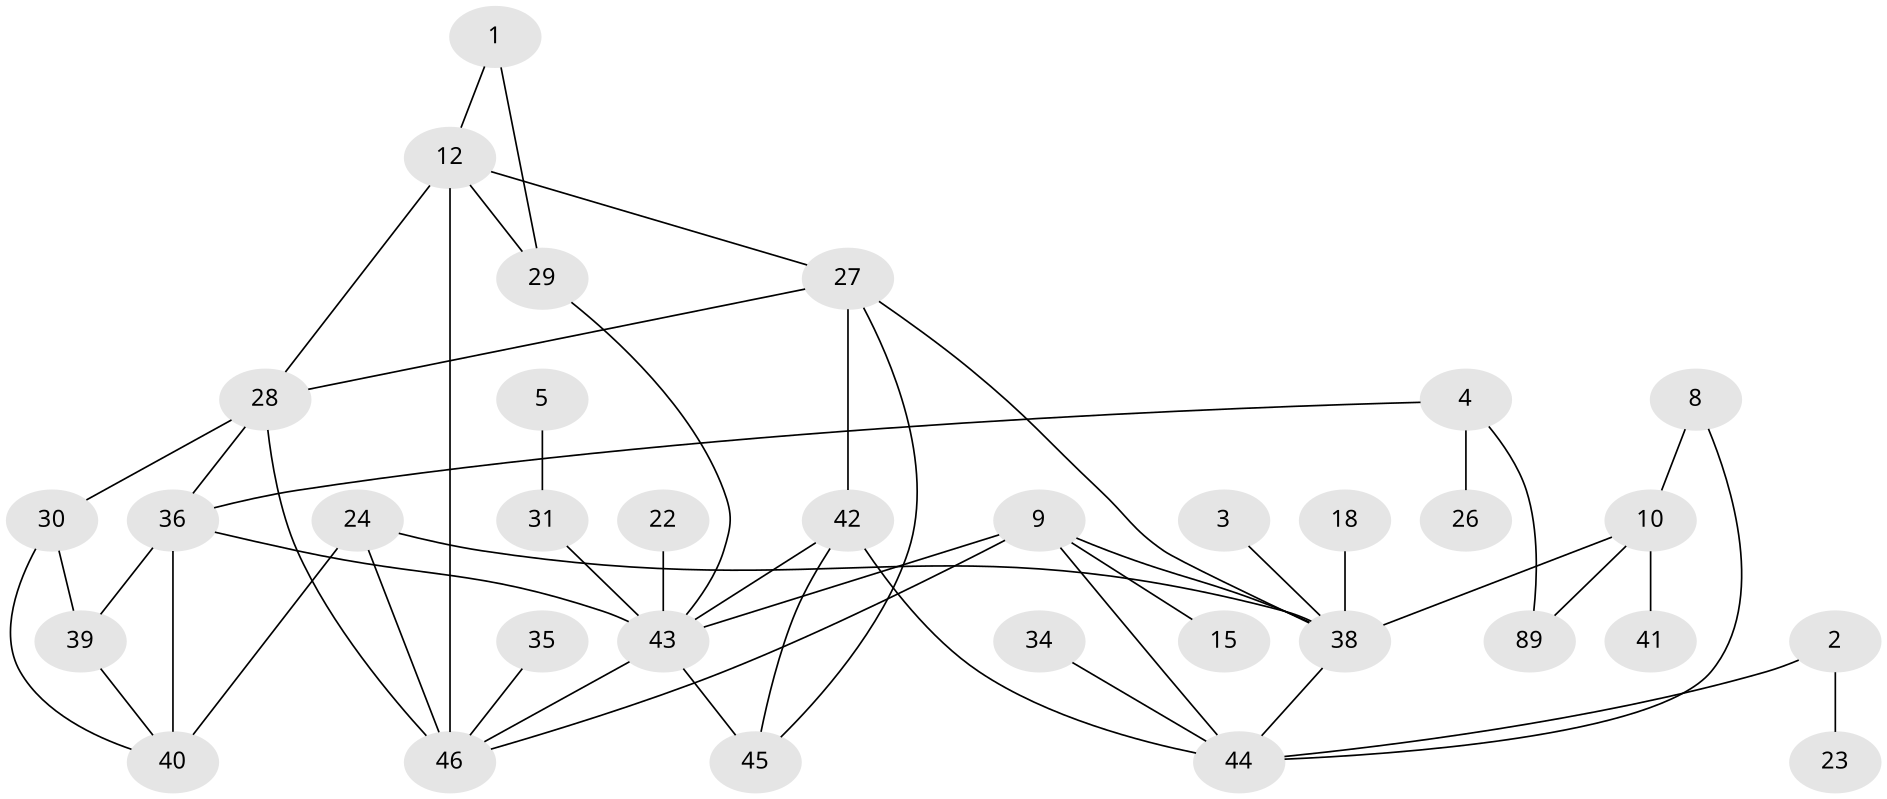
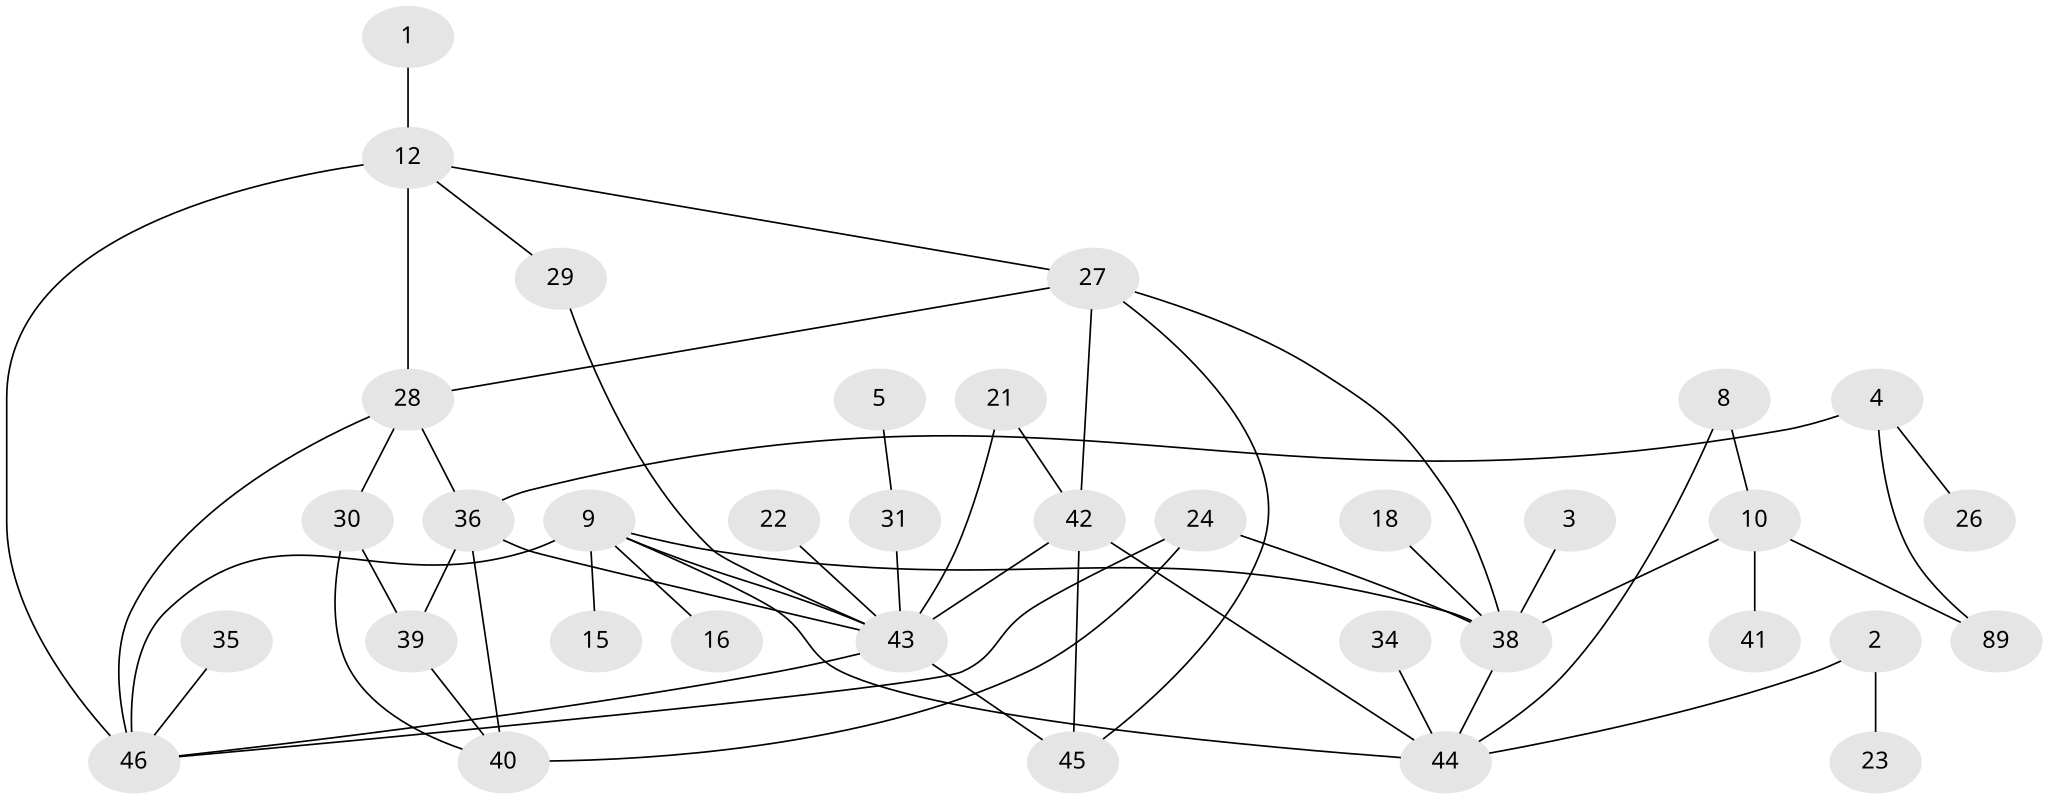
(519, 158) -> none
none -> (1001, 400)
none -> (717, 641)
